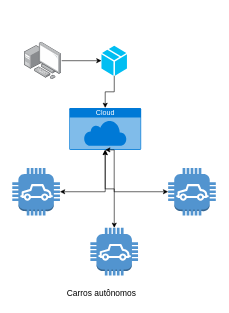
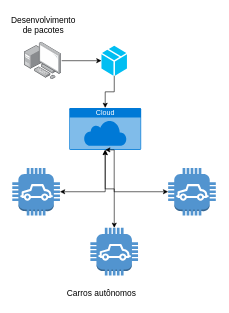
none -> (44, 24)
